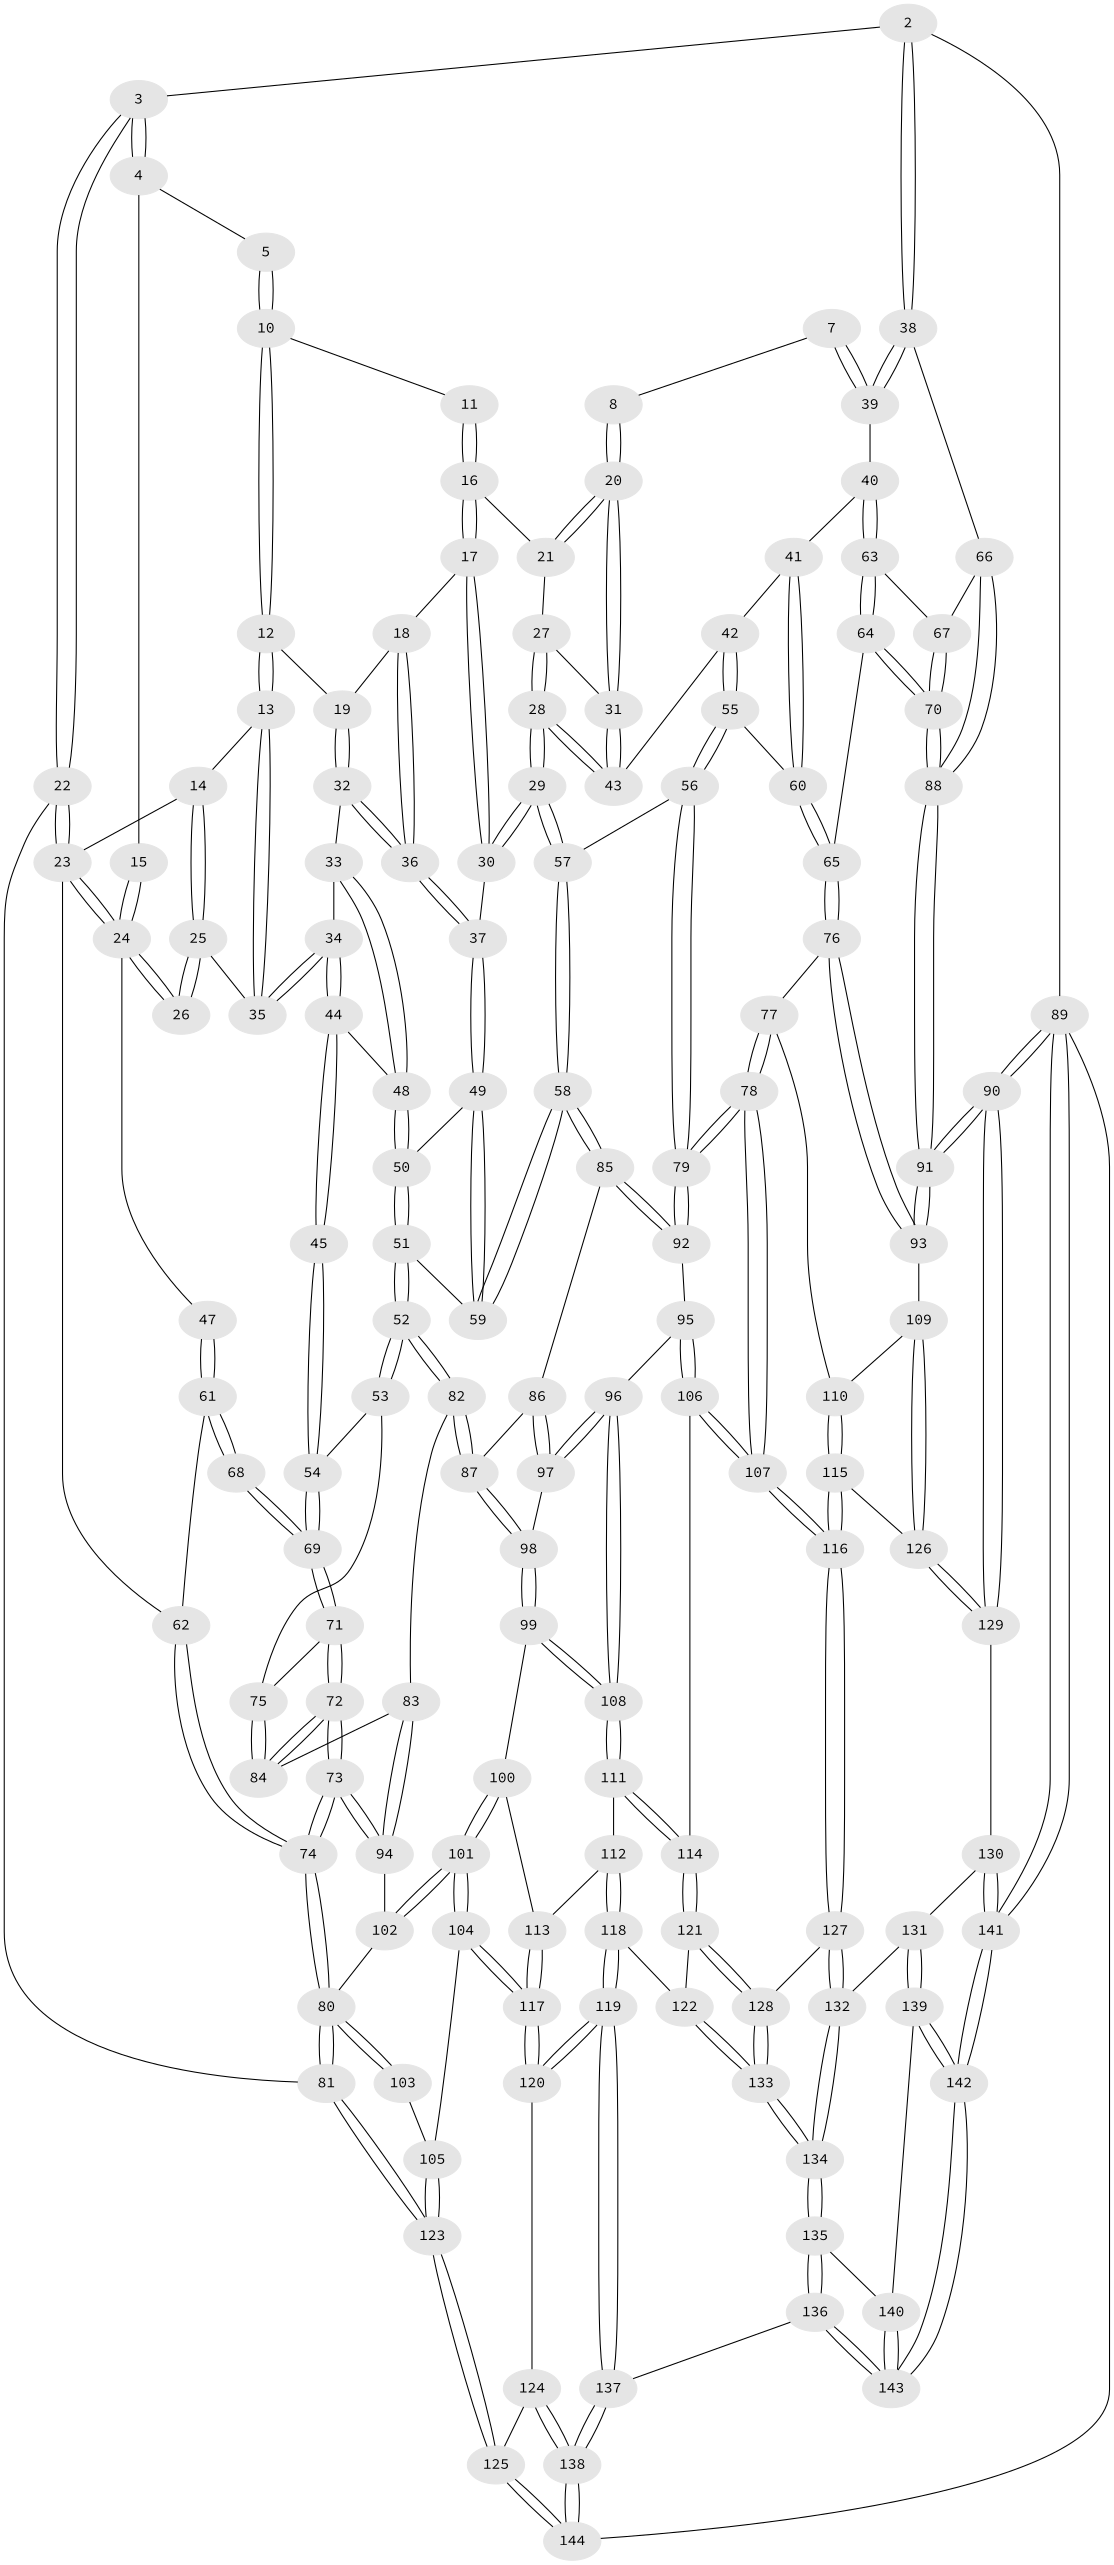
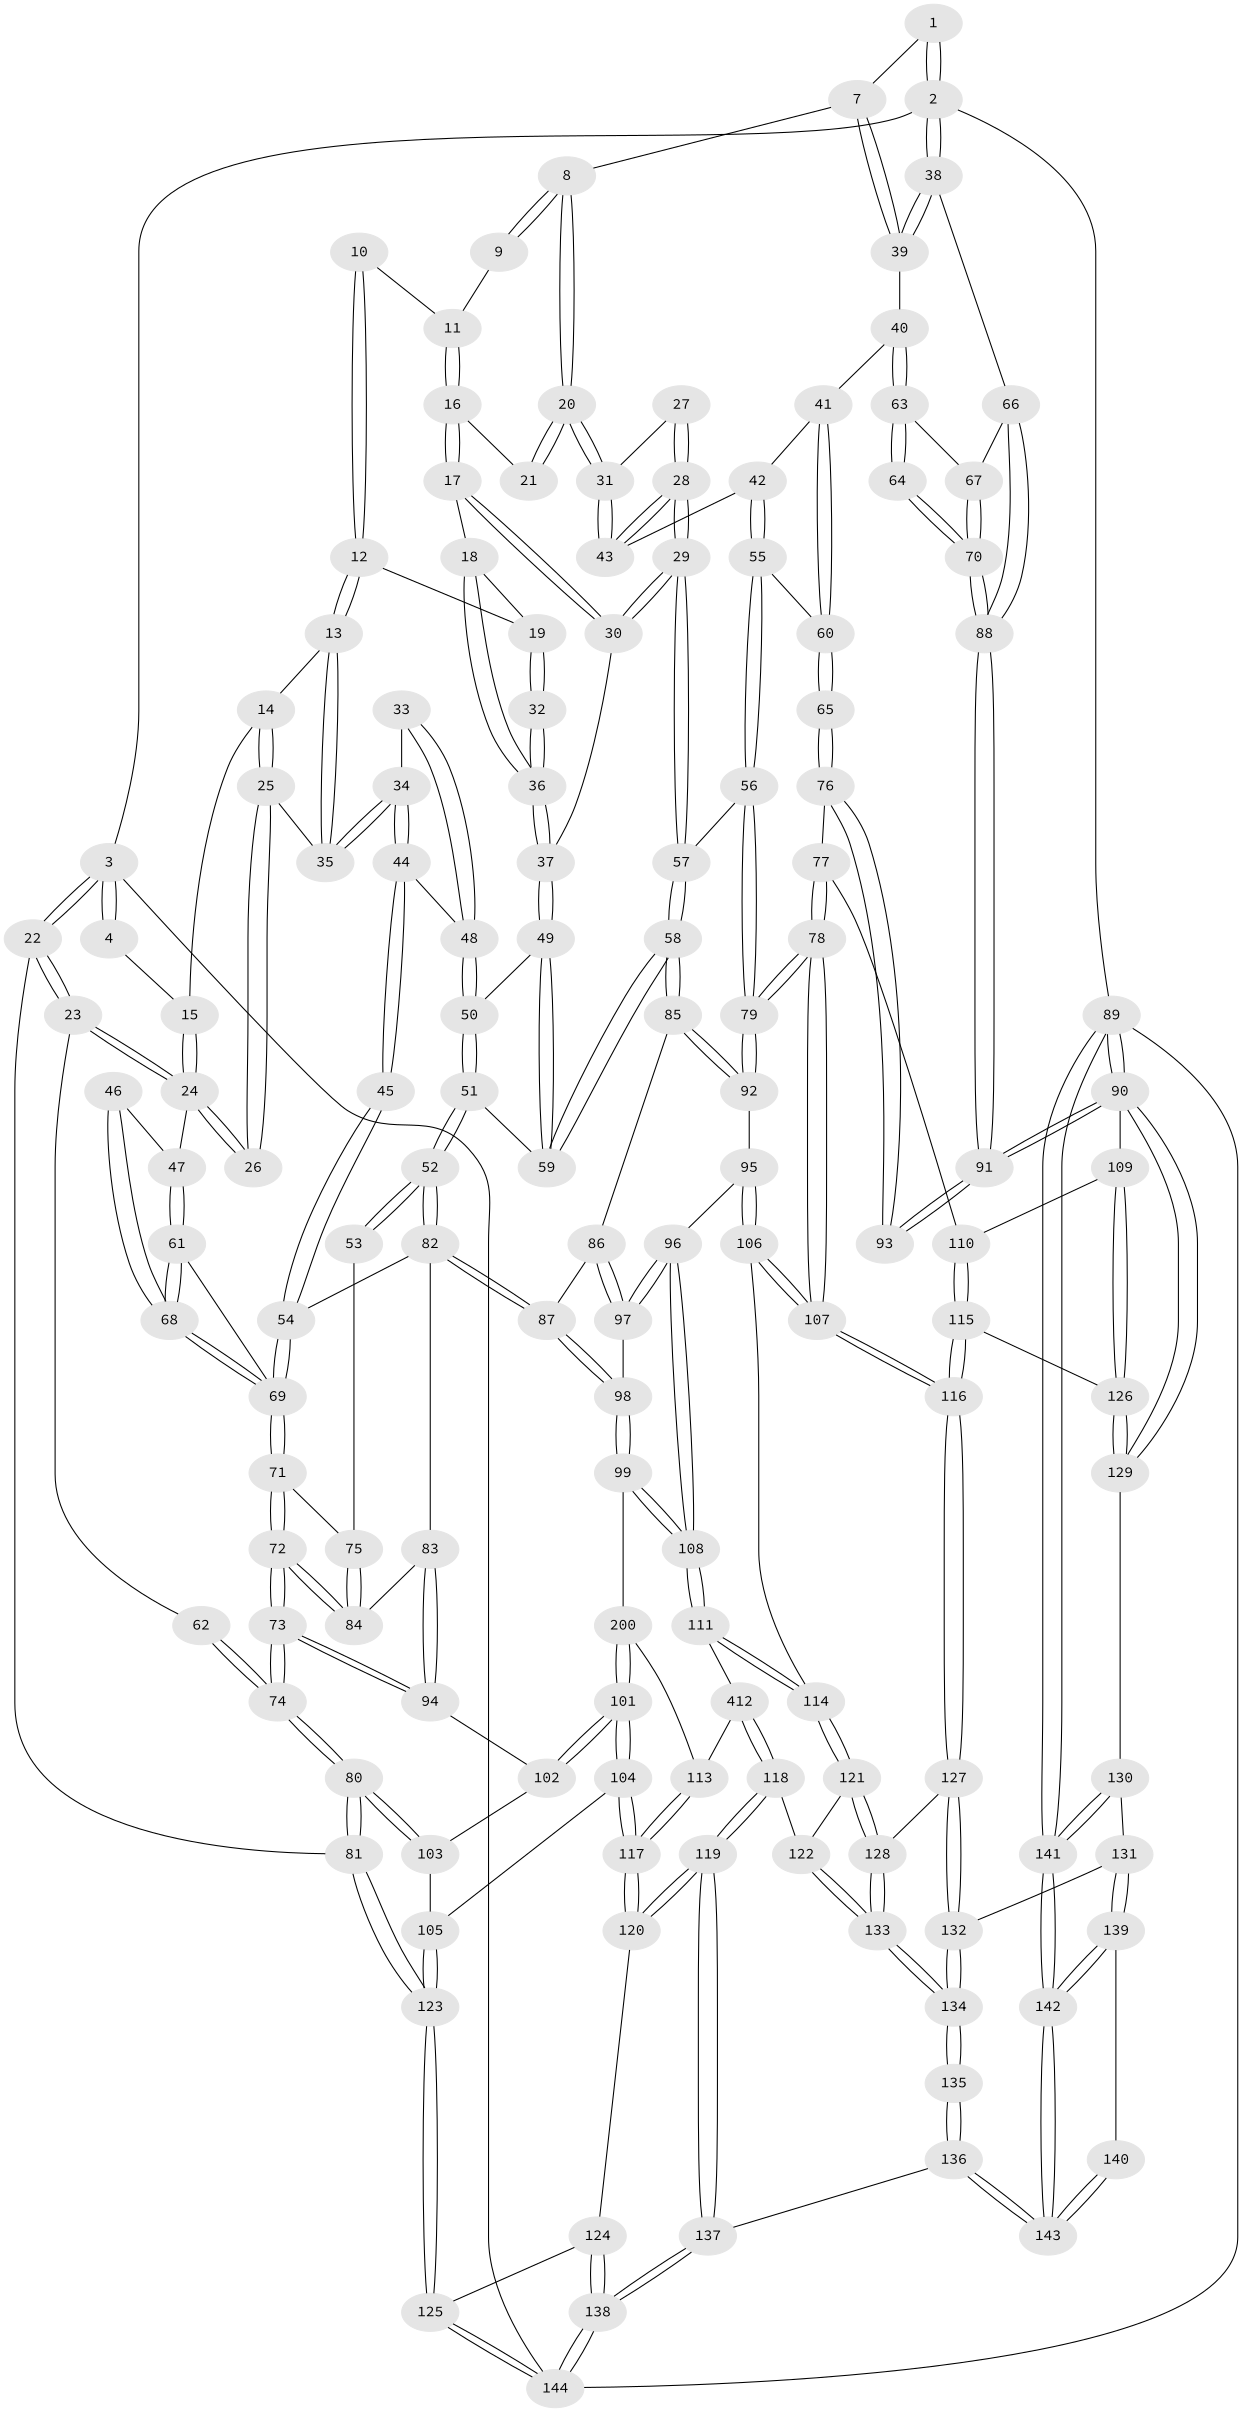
none -> (934, 23)
(266, 252) -> none
none -> (499, 252)
(544, 596) -> none
(849, 748) -> none
(130, 825) -> (203, 857)
(338, 825) -> none
none -> (113, 1092)
(919, 1282) -> (1120, 1130)
(347, 1435) -> (361, 1281)
(191, 1511) -> (227, 1320)
none -> (489, 1537)
(502, 1778) -> (623, 1626)
(614, 1855) -> (740, 1702)
(356, 1969) -> (496, 1812)
(853, 2274) -> none
